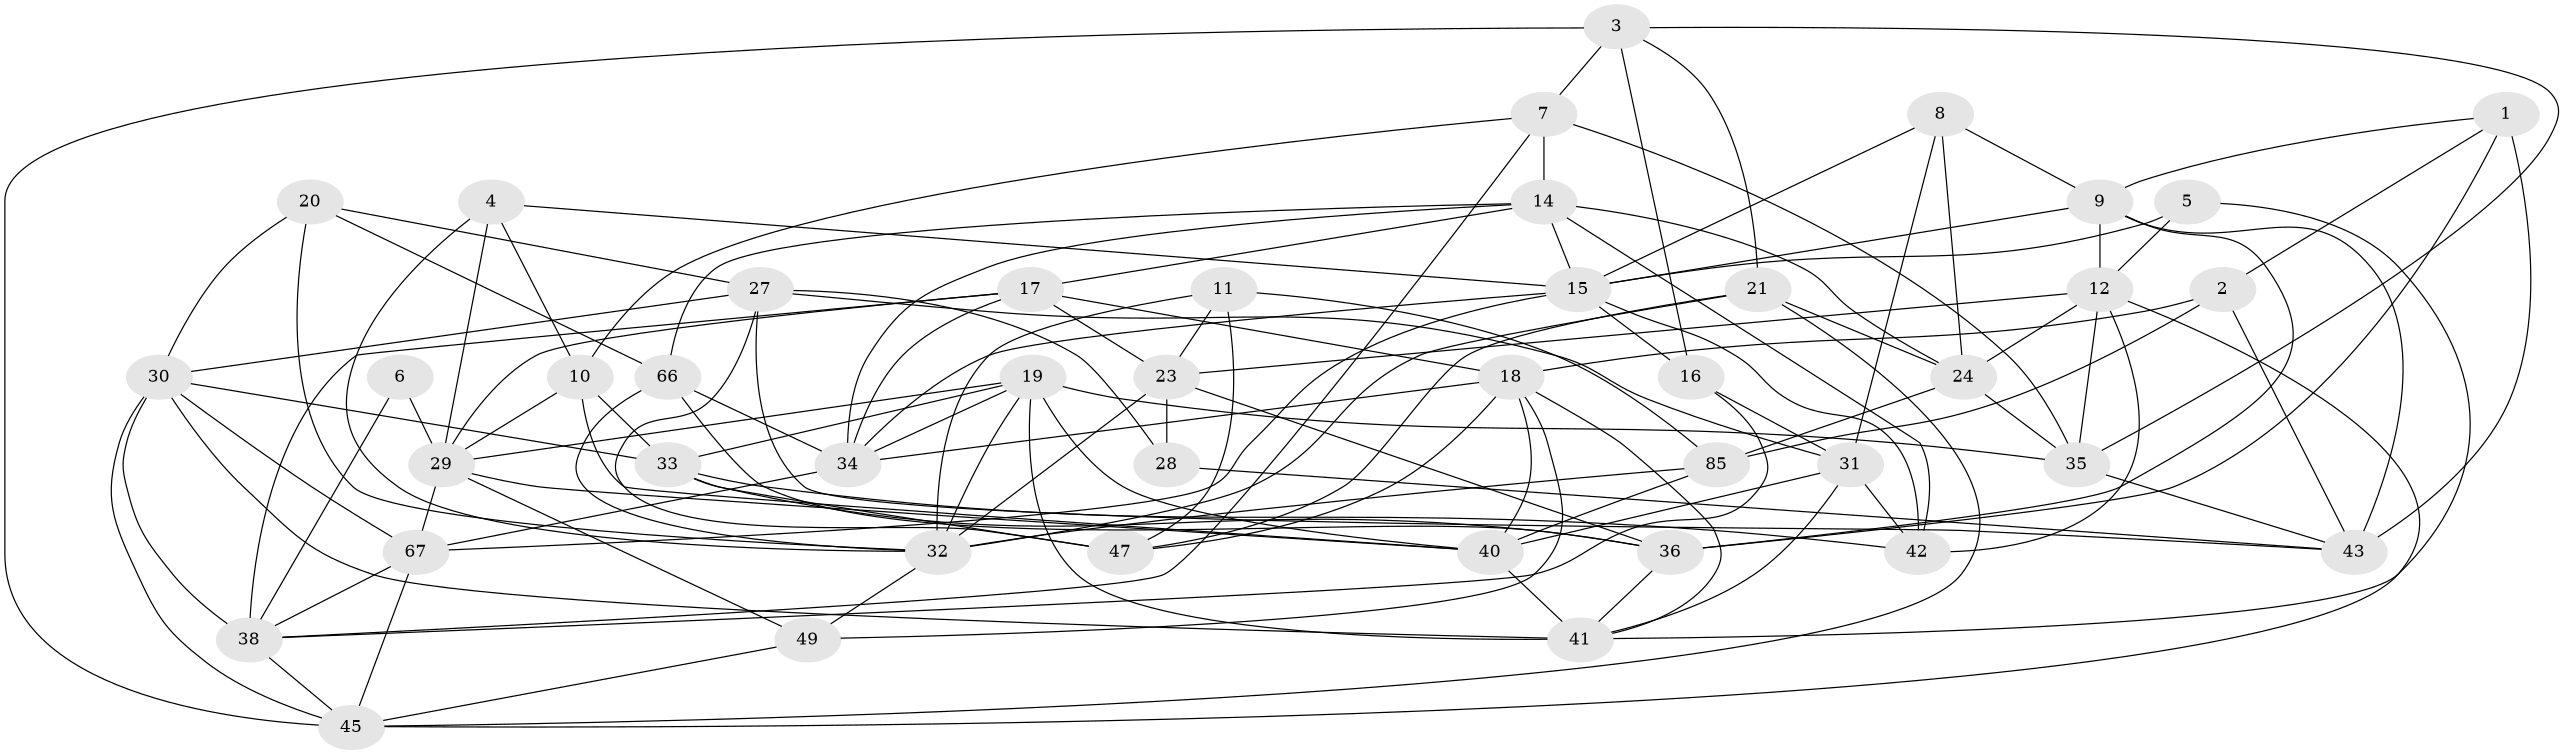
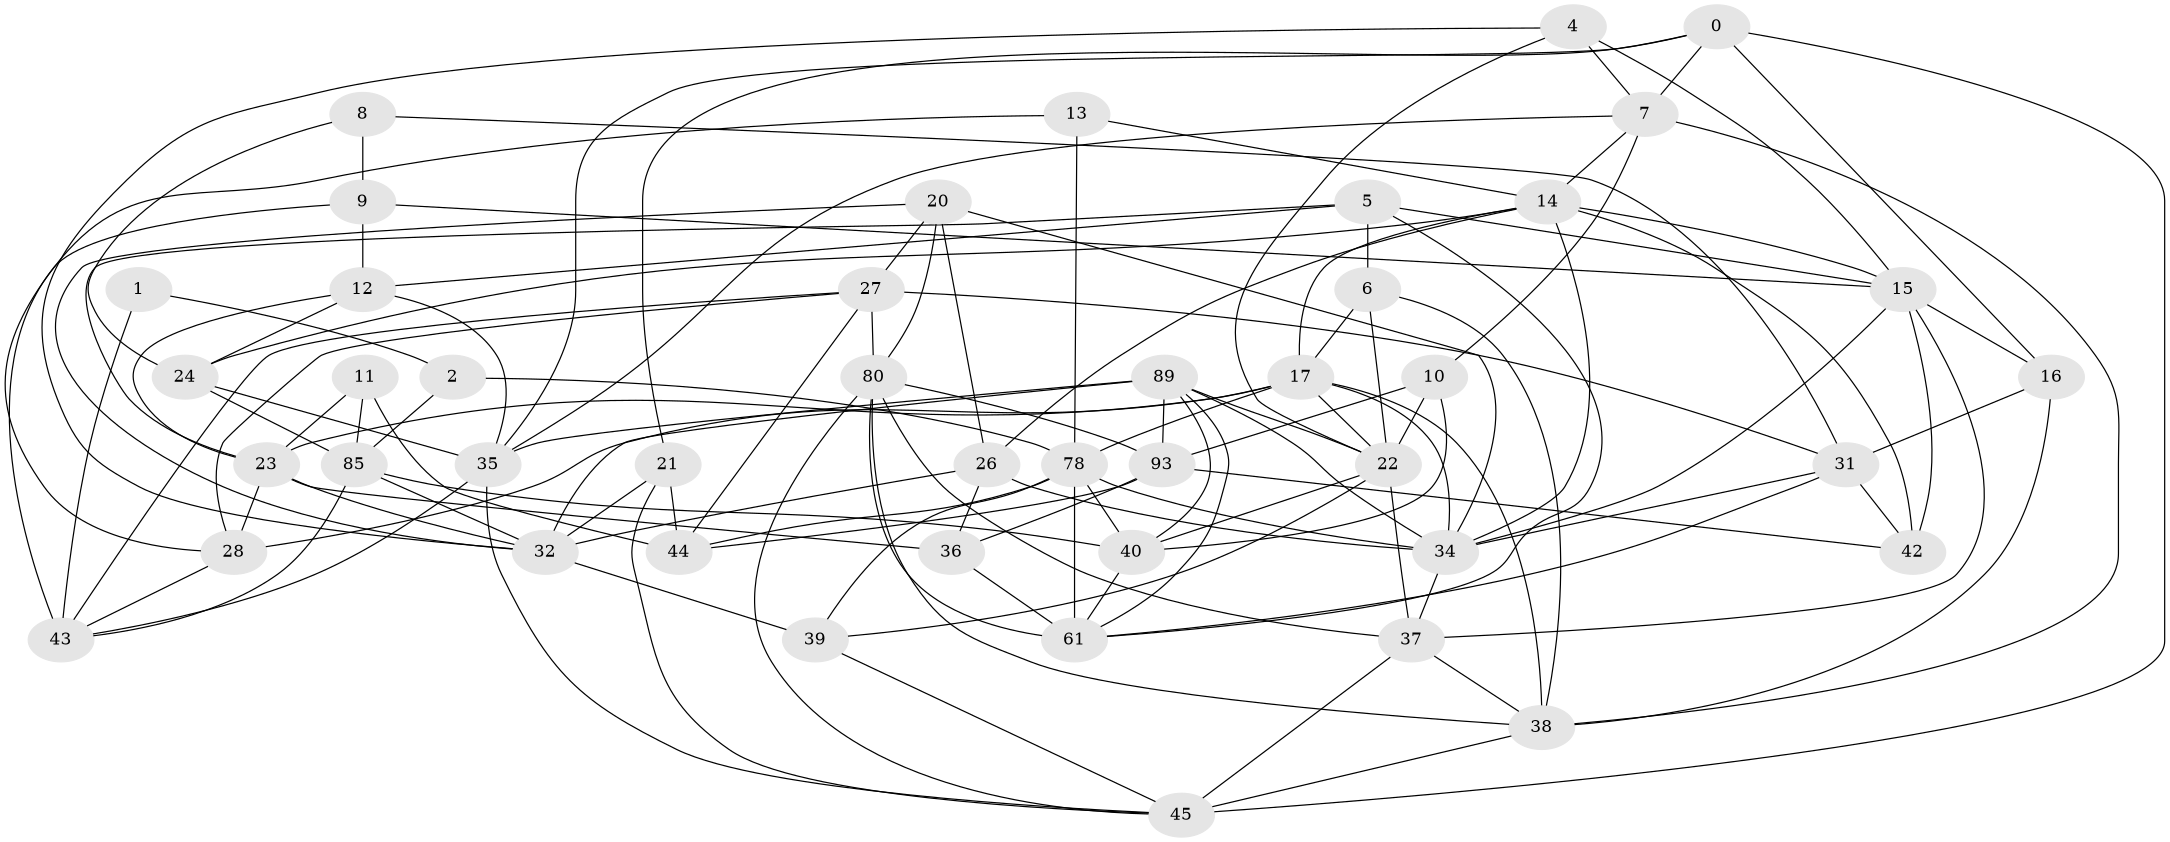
(1617, 27) -> (1717, 27)
none -> (1077, 114)
(2297, 143) -> none
(1775, 195) -> none
none -> (619, 231)
none -> (1368, 236)
(536, 289) -> (1609, 71)
none -> (1313, 309)
(1857, 332) -> none
none -> (1330, 339)
(1008, 343) -> none
(159, 377) -> (874, 377)
(668, 377) -> (987, 465)
(1033, 377) -> (1165, 377)
(1511, 377) -> (1075, 465)
(2291, 427) -> (255, 588)
none -> (586, 459)
(442, 465) -> (1388, 465)
(668, 465) -> (1162, 465)
(2129, 472) -> none
(2140, 476) -> none
(2179, 484) -> none
(1663, 510) -> (1646, 509)
(416, 552) -> (1412, 640)
(1121, 552) -> (679, 552)
(808, 640) -> (815, 640)
(1580, 640) -> (1075, 640)
(1618, 701) -> (740, 769)
